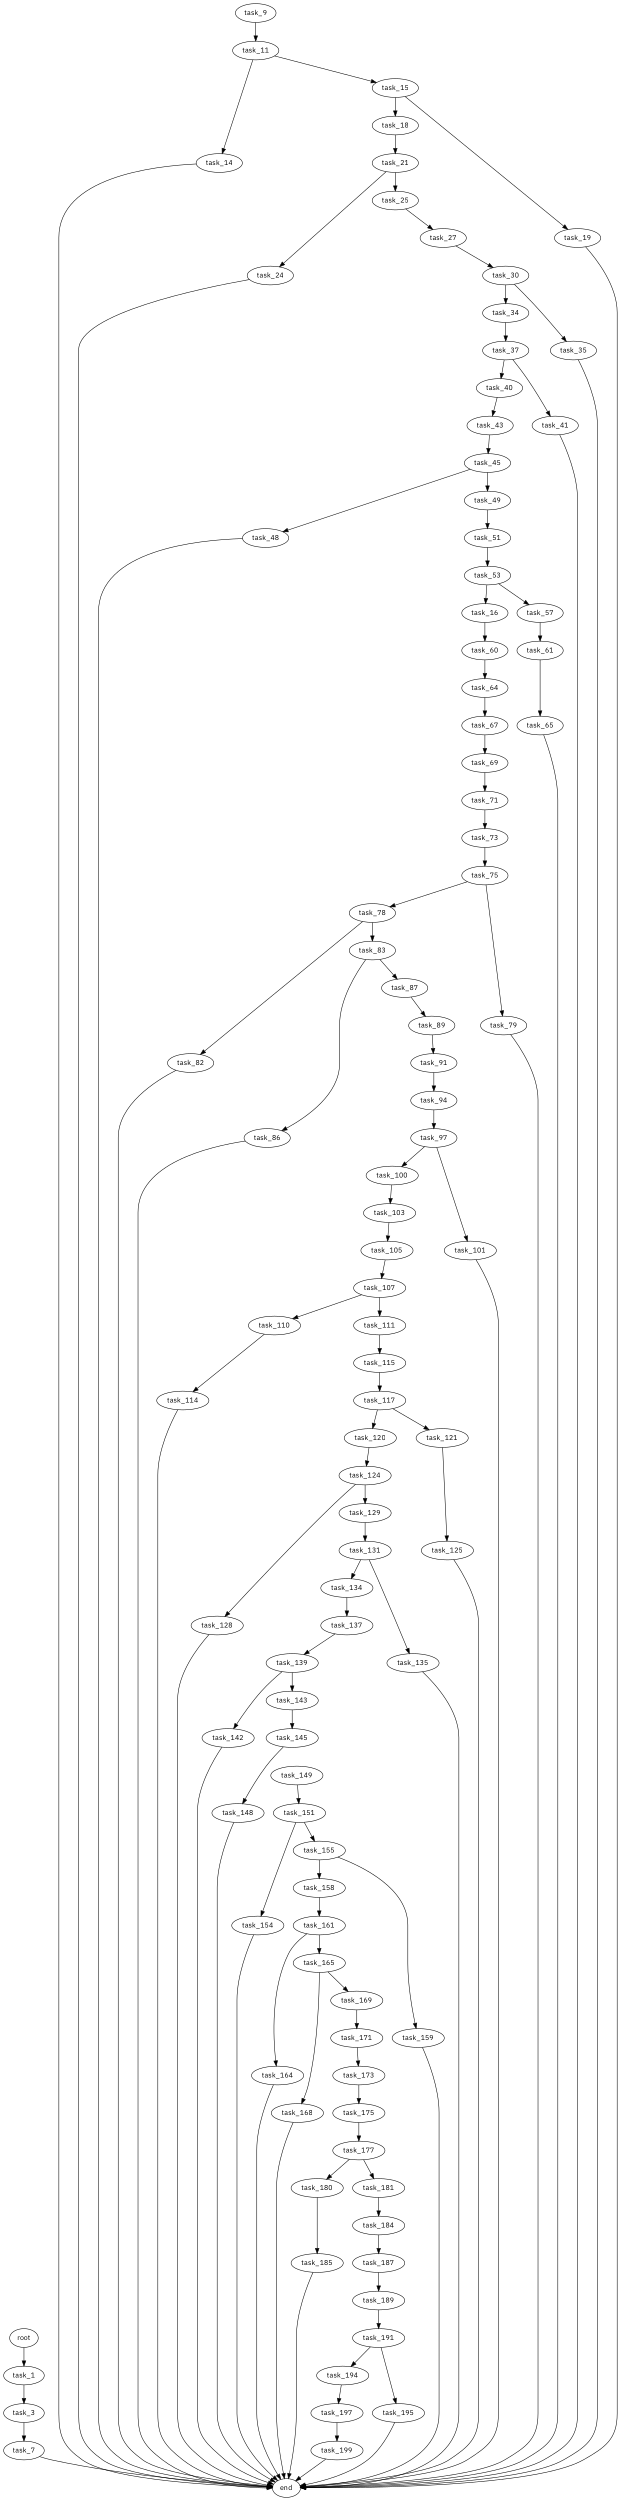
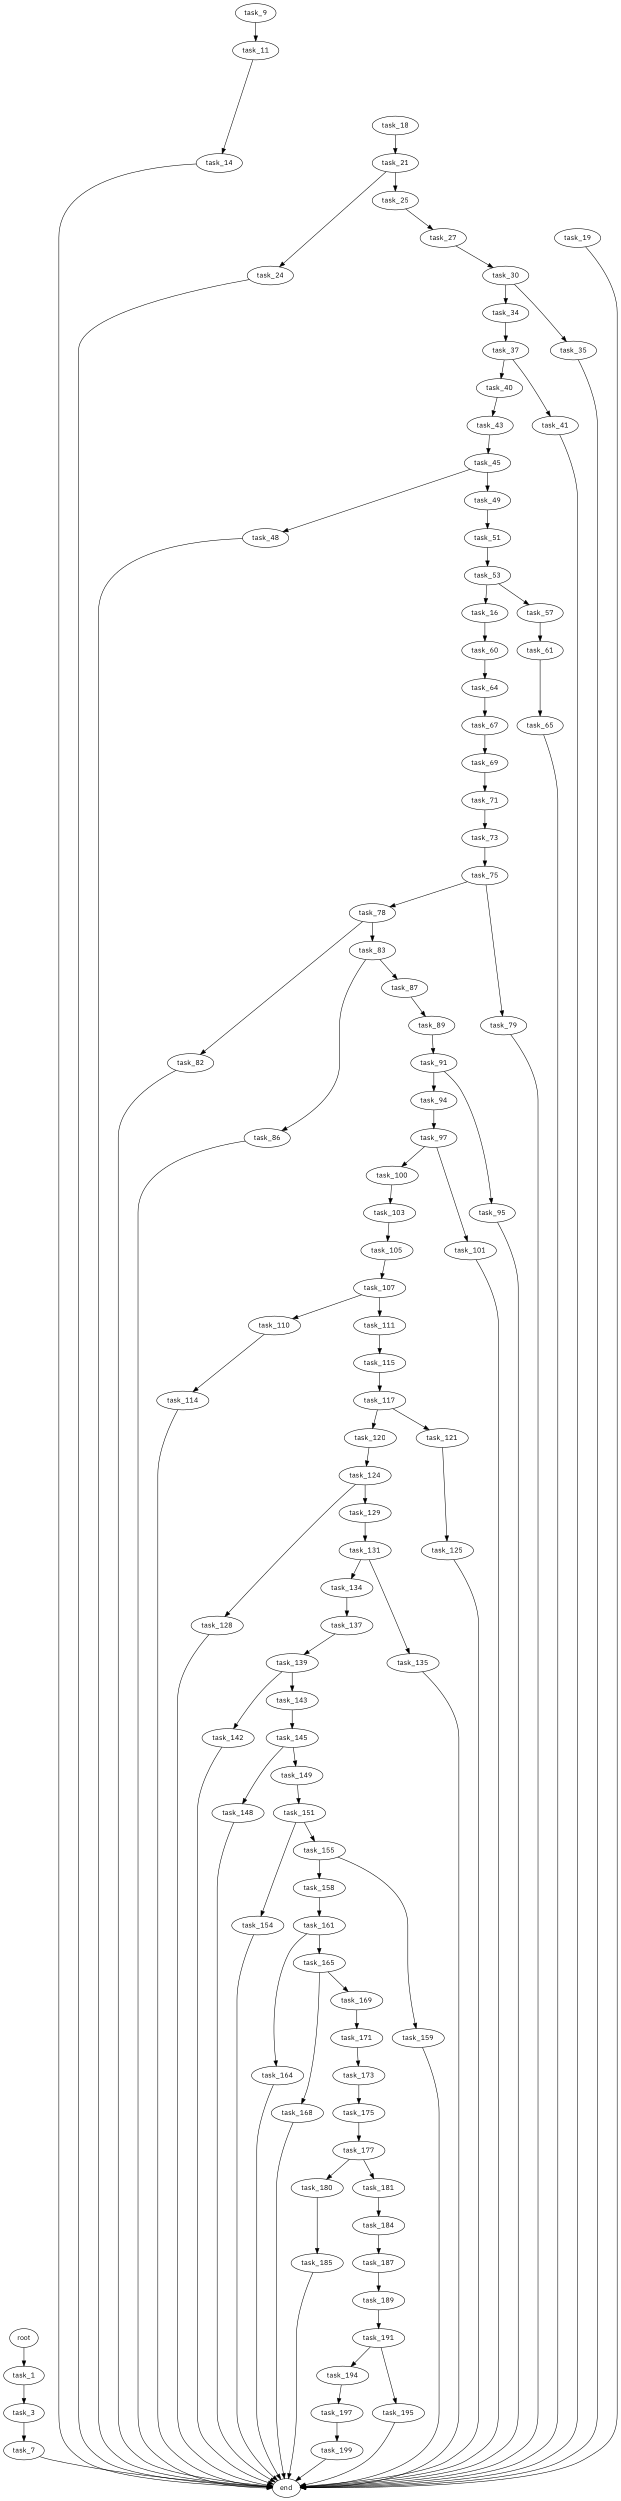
(395, 88) -> none
none -> (492, 1213)
none -> (294, 1754)
